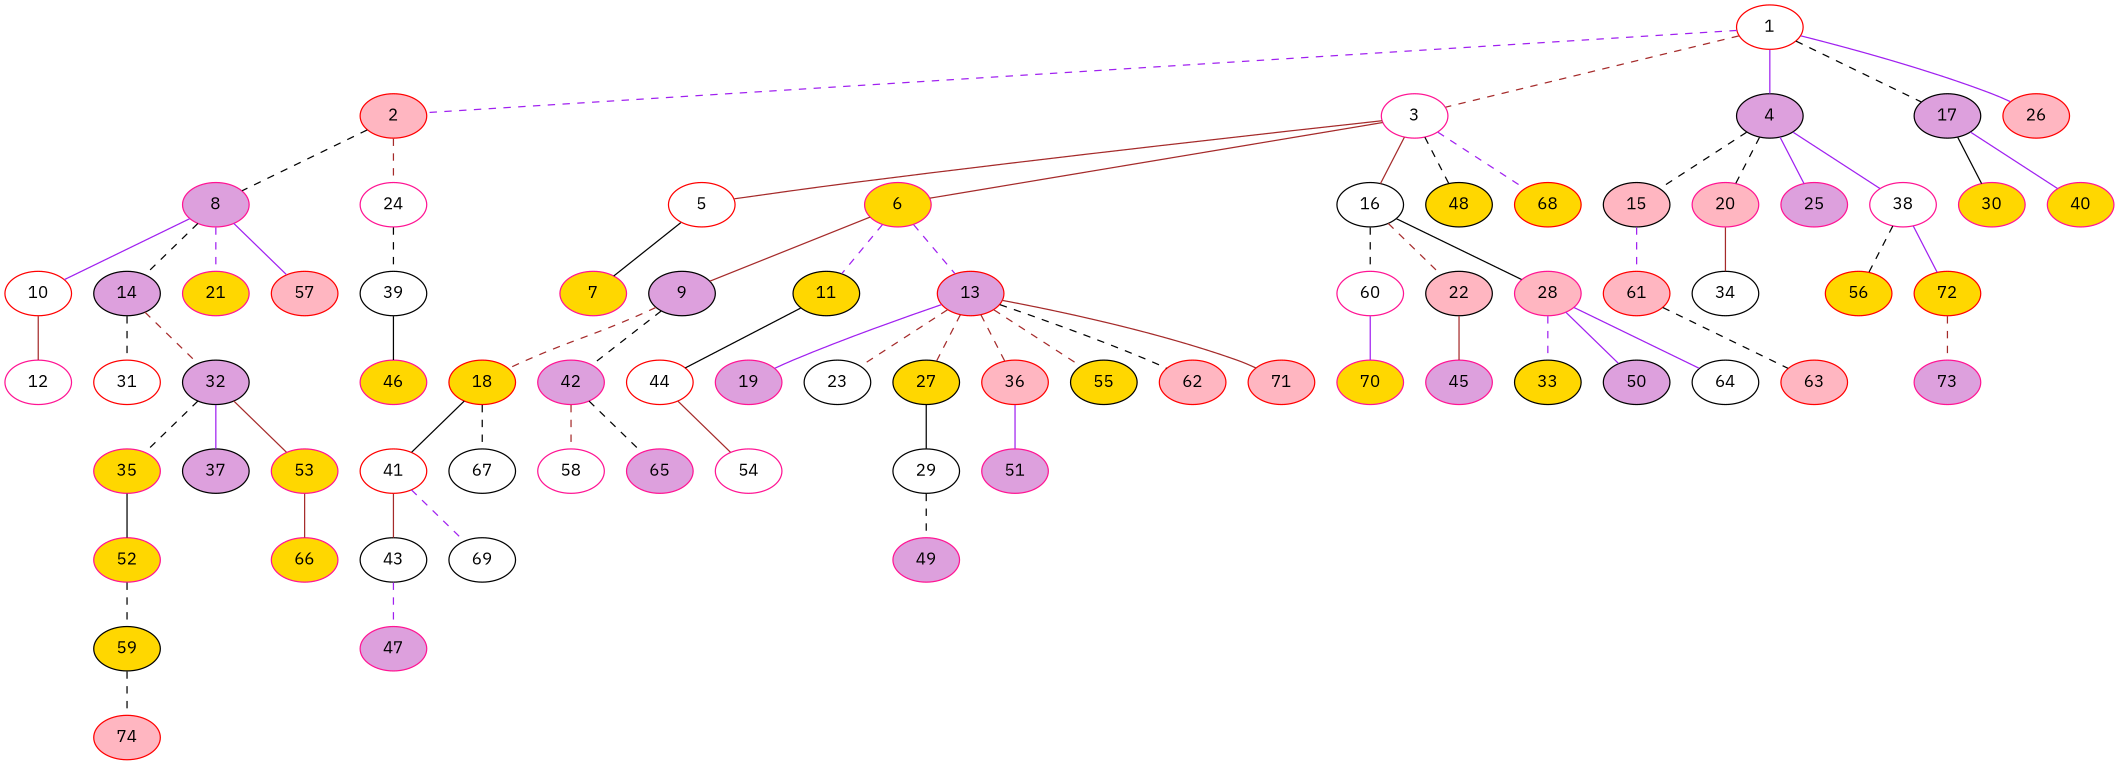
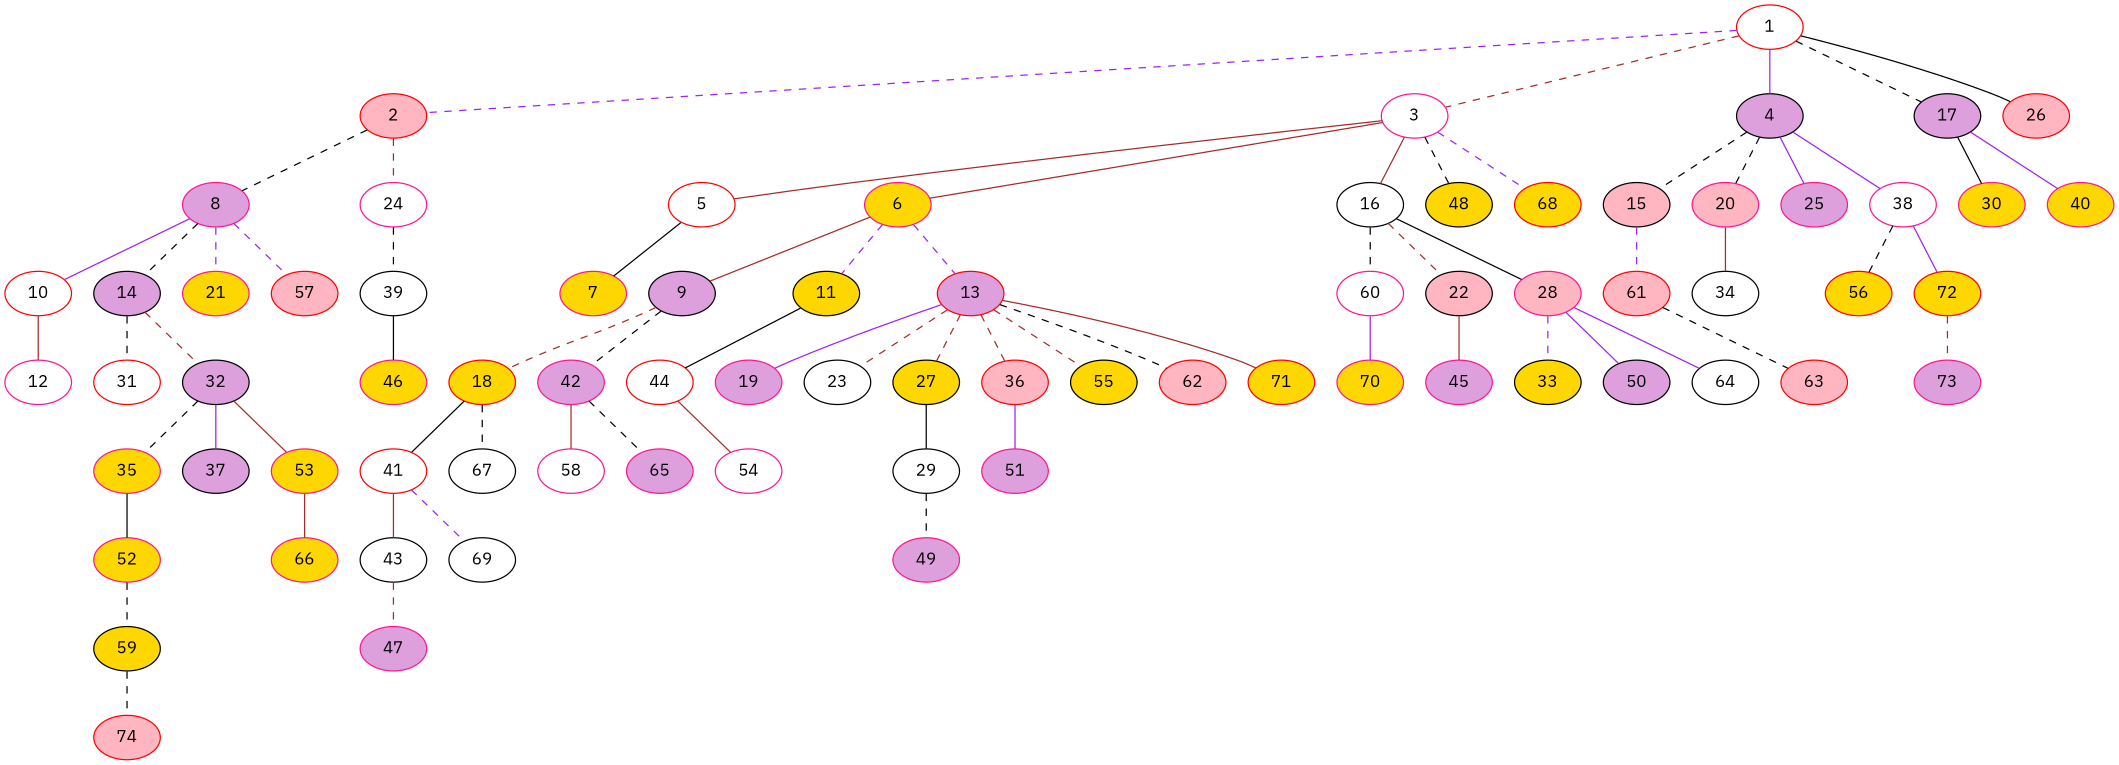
(1907, 65) -> (1907, 65)
(260, 249) -> (260, 249)
(1281, 382) -> (1281, 382)
(571, 427) -> (571, 427)
(393, 604) -> (393, 604)
